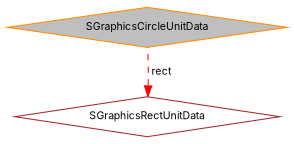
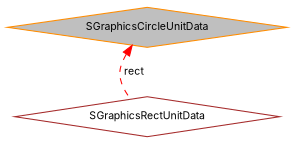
(148, 66) -> (120, 77)
